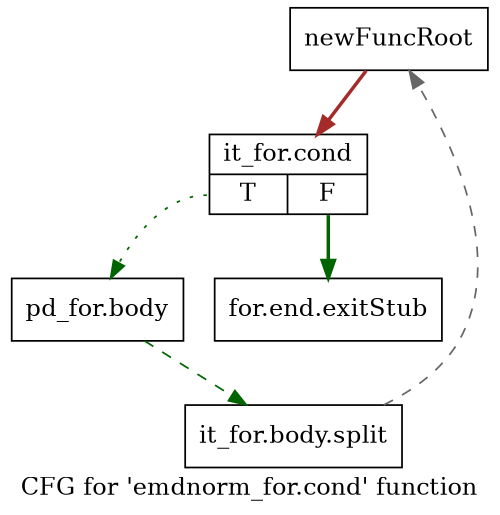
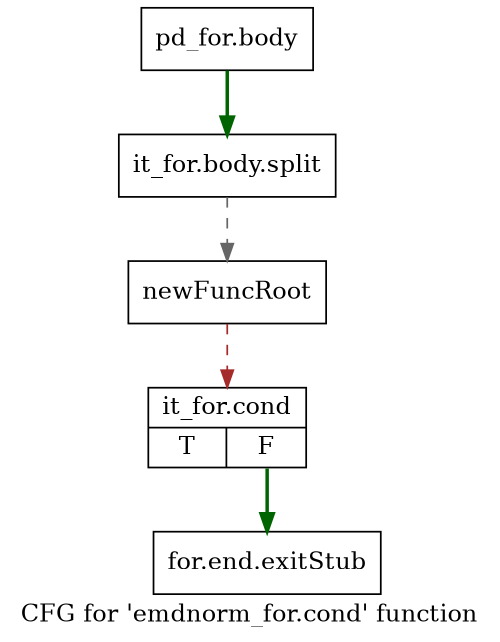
(347, 96) -> (227, 347)
(155, 217) -> none
(188, 368) -> (227, 94)
